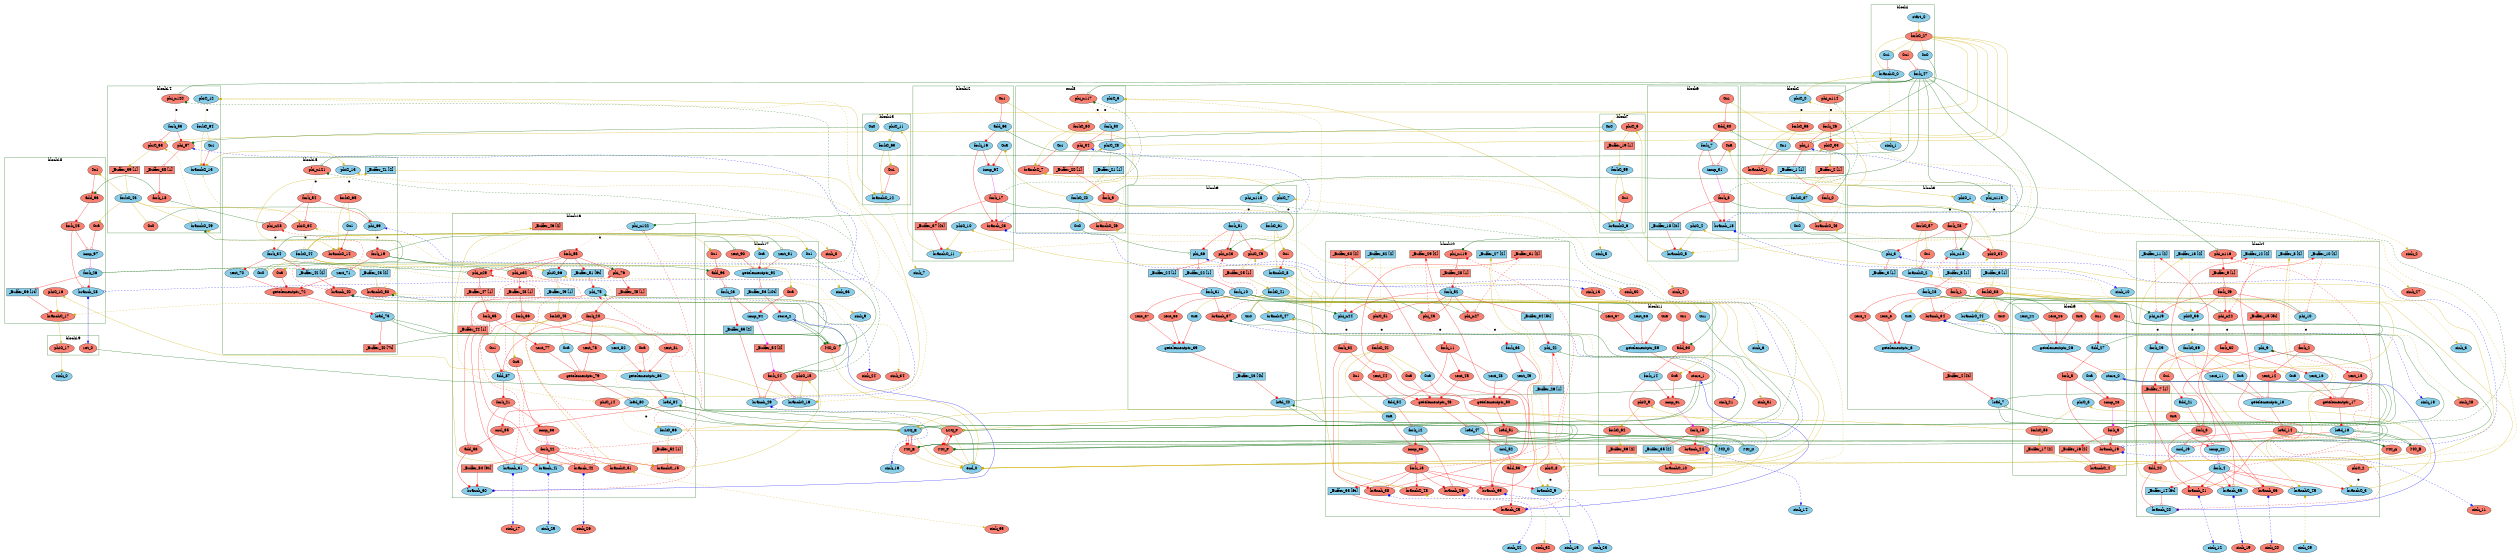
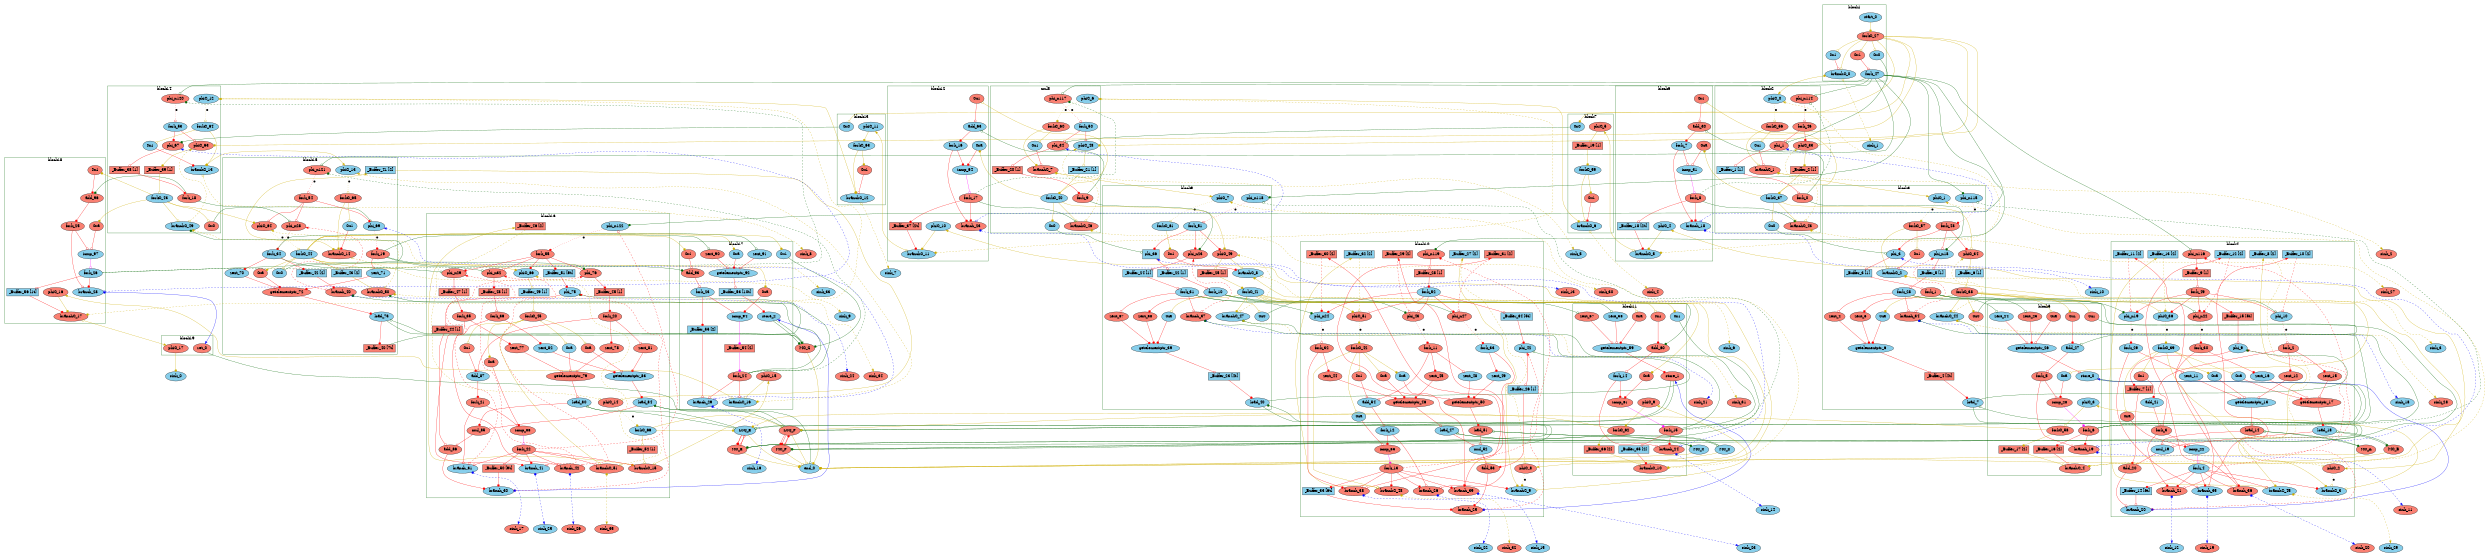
(1724, 226) -> (1695, 226)
(1275, 249) -> (1234, 262)
